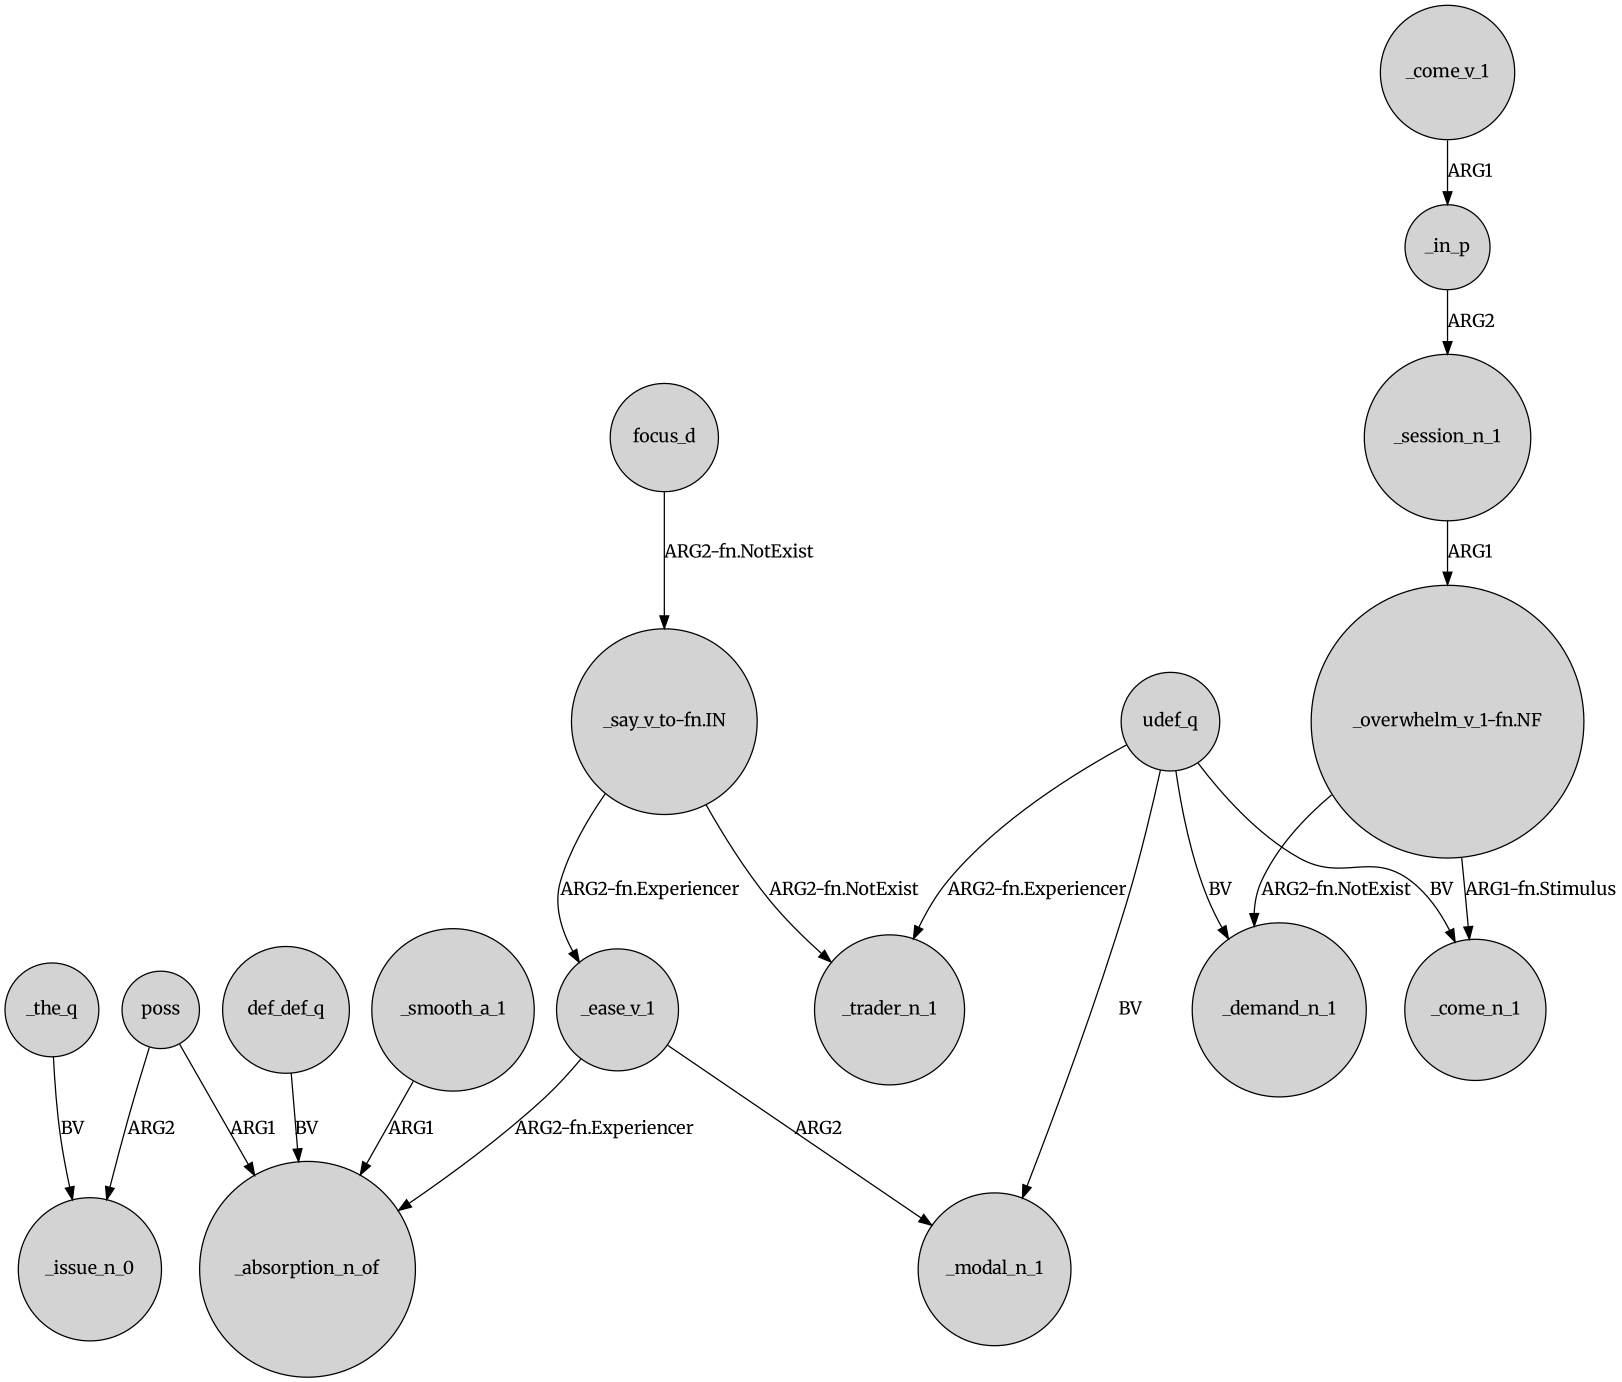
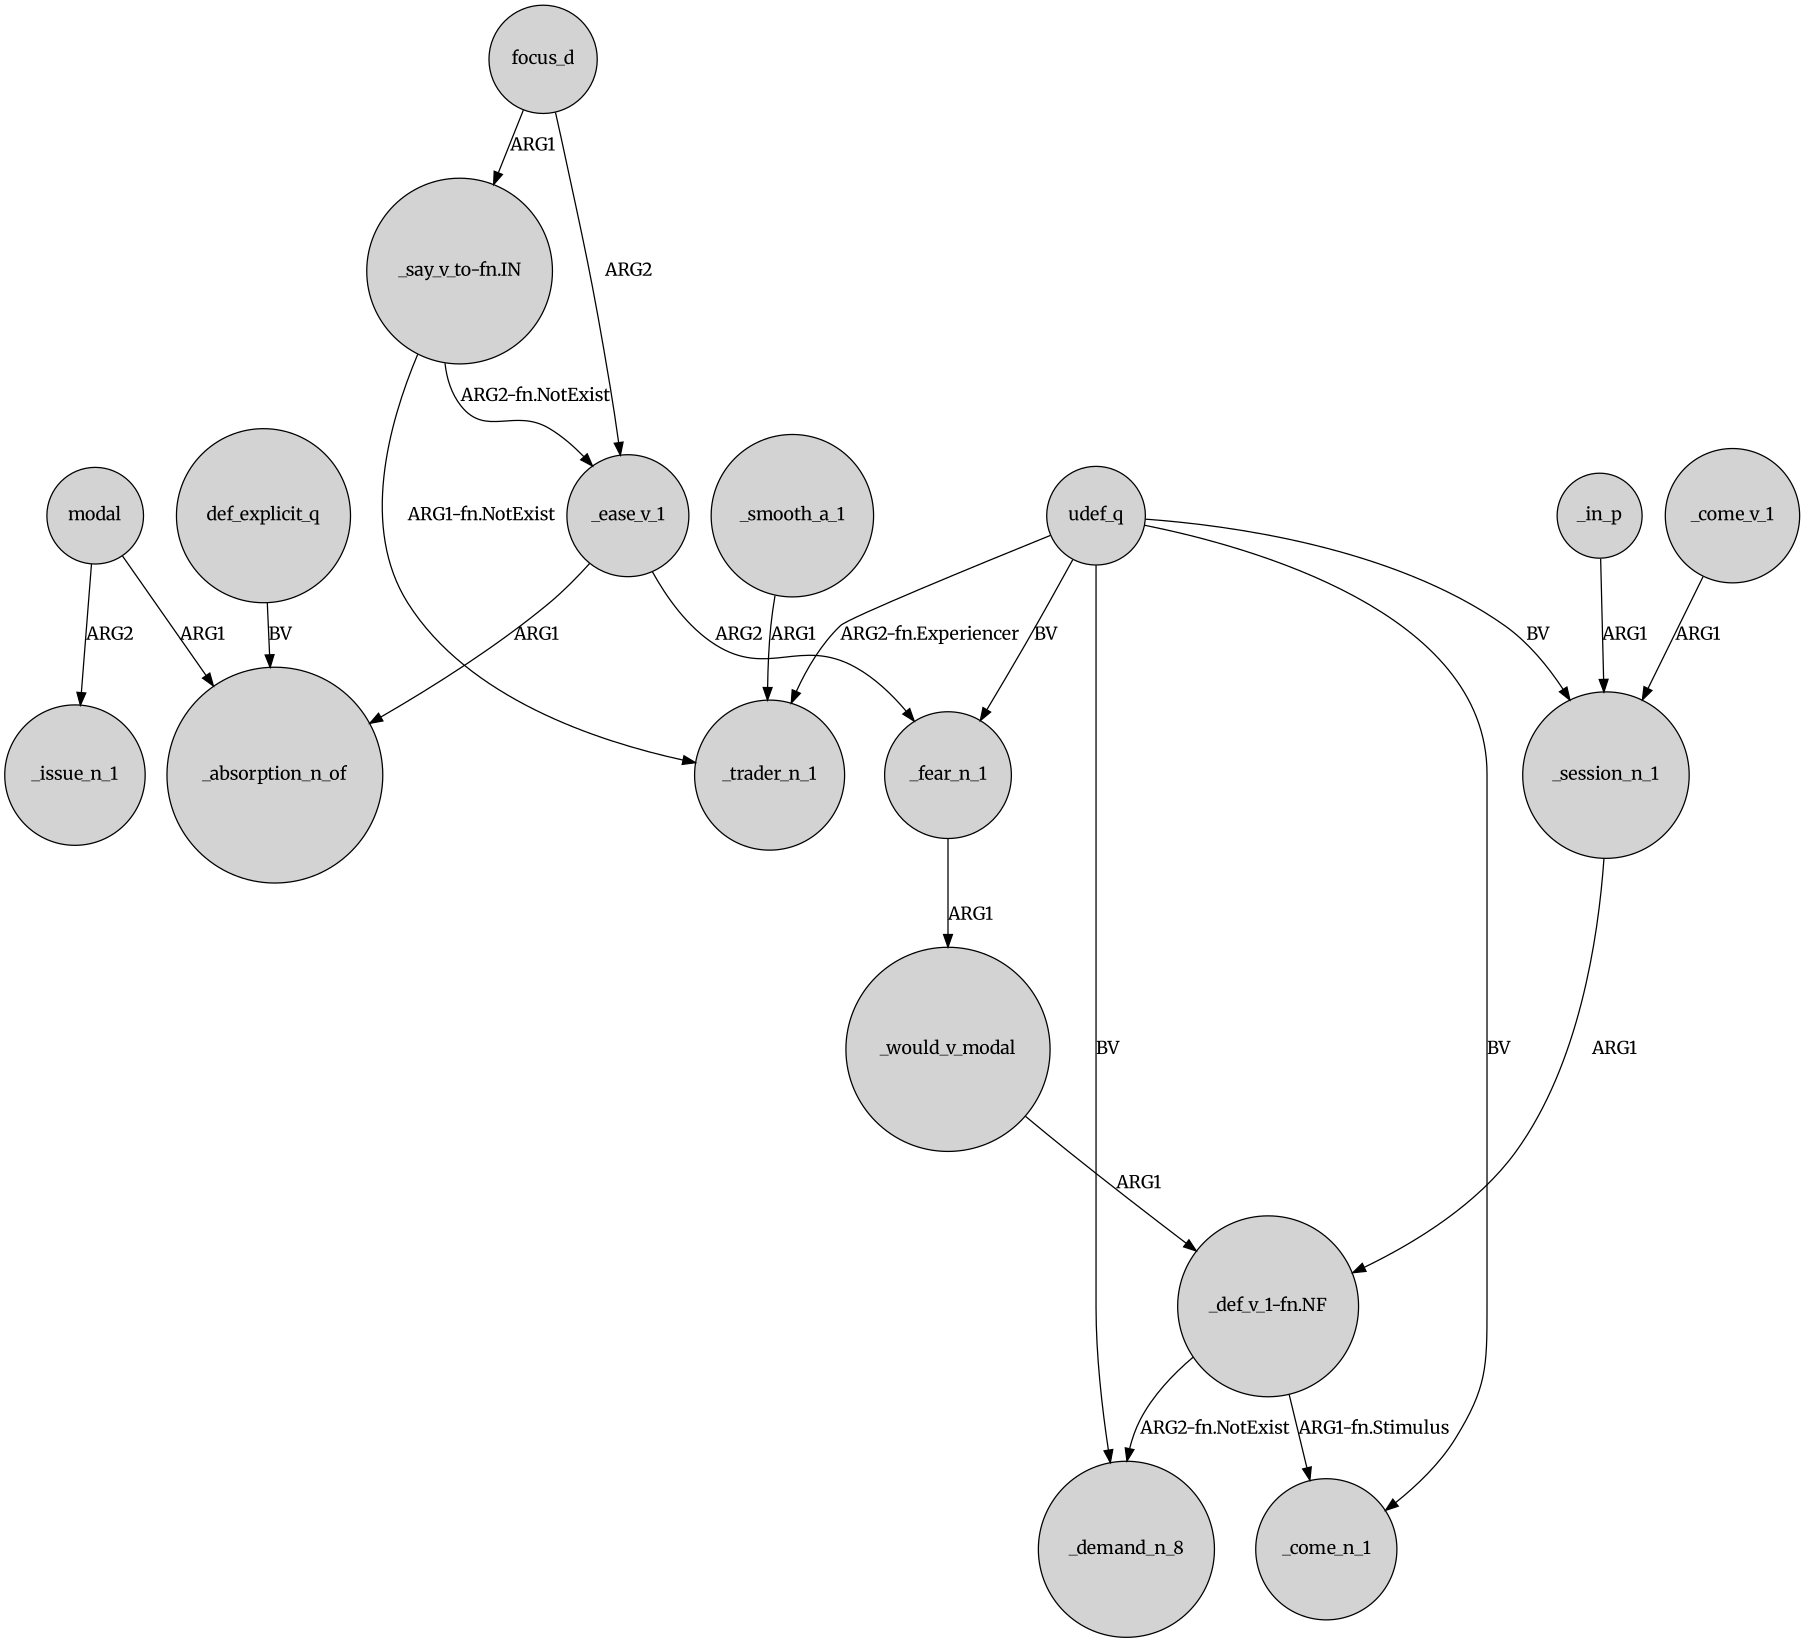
(1447, 166) -> (1676, 632)
none -> (590, 277)
(1472, 322) -> (1625, 635)
(739, 553) -> (533, 146)
none -> (1374, 562)
(1447, 722) -> (1268, 1306)
(650, 890) -> (536, 396)
(844, 890) -> (482, 516)
(52, 1010) -> none
(161, 1010) -> (95, 516)
(286, 1010) -> (263, 516)
(1279, 1010) -> (1126, 1549)
none -> (948, 1049)
(390, 1122) -> (770, 641)
(605, 1129) -> (537, 635)
(90, 1269) -> (75, 775)
(995, 1269) -> (948, 775)
